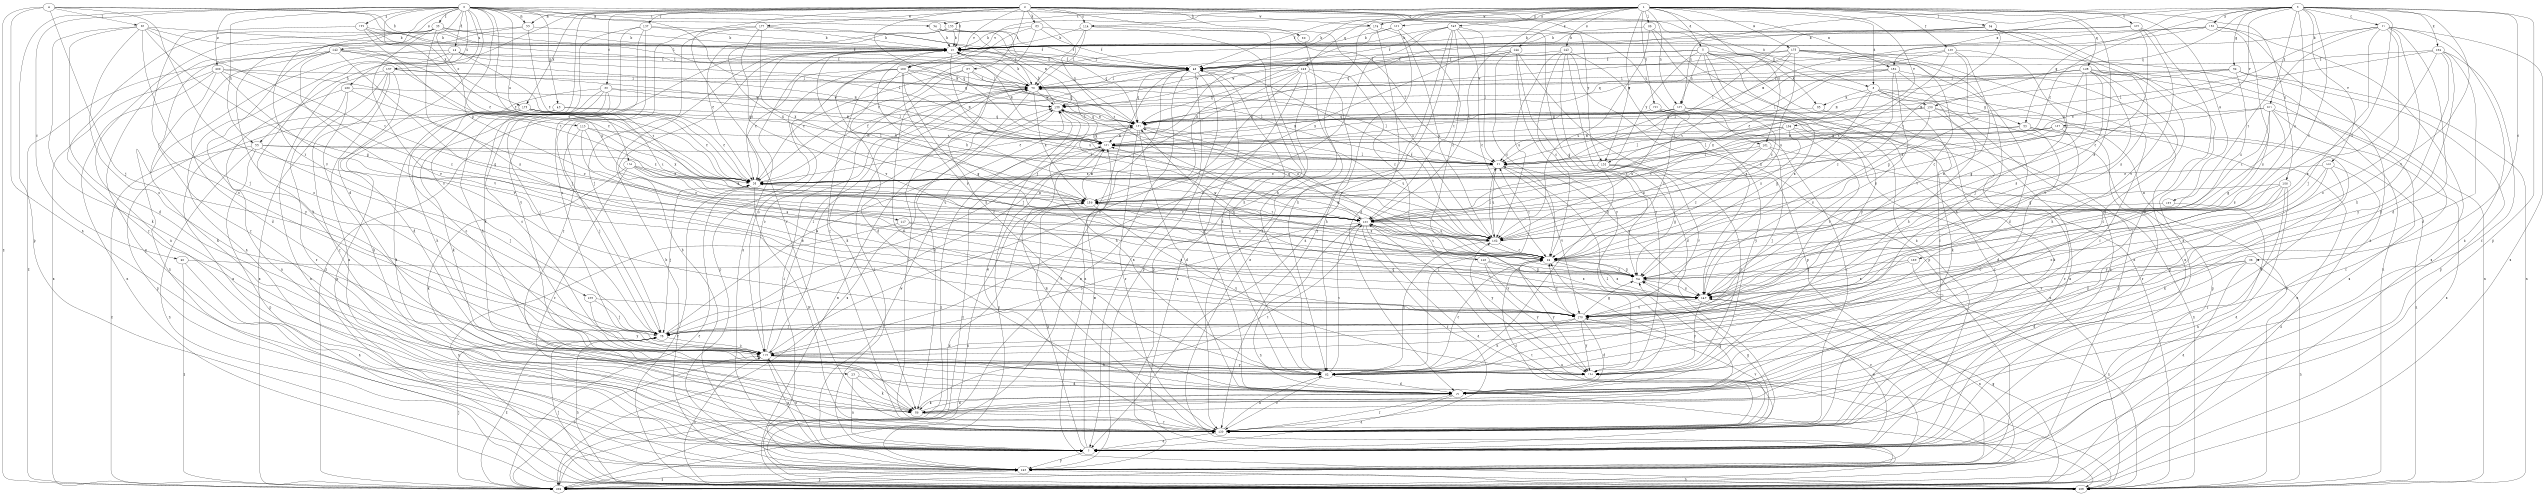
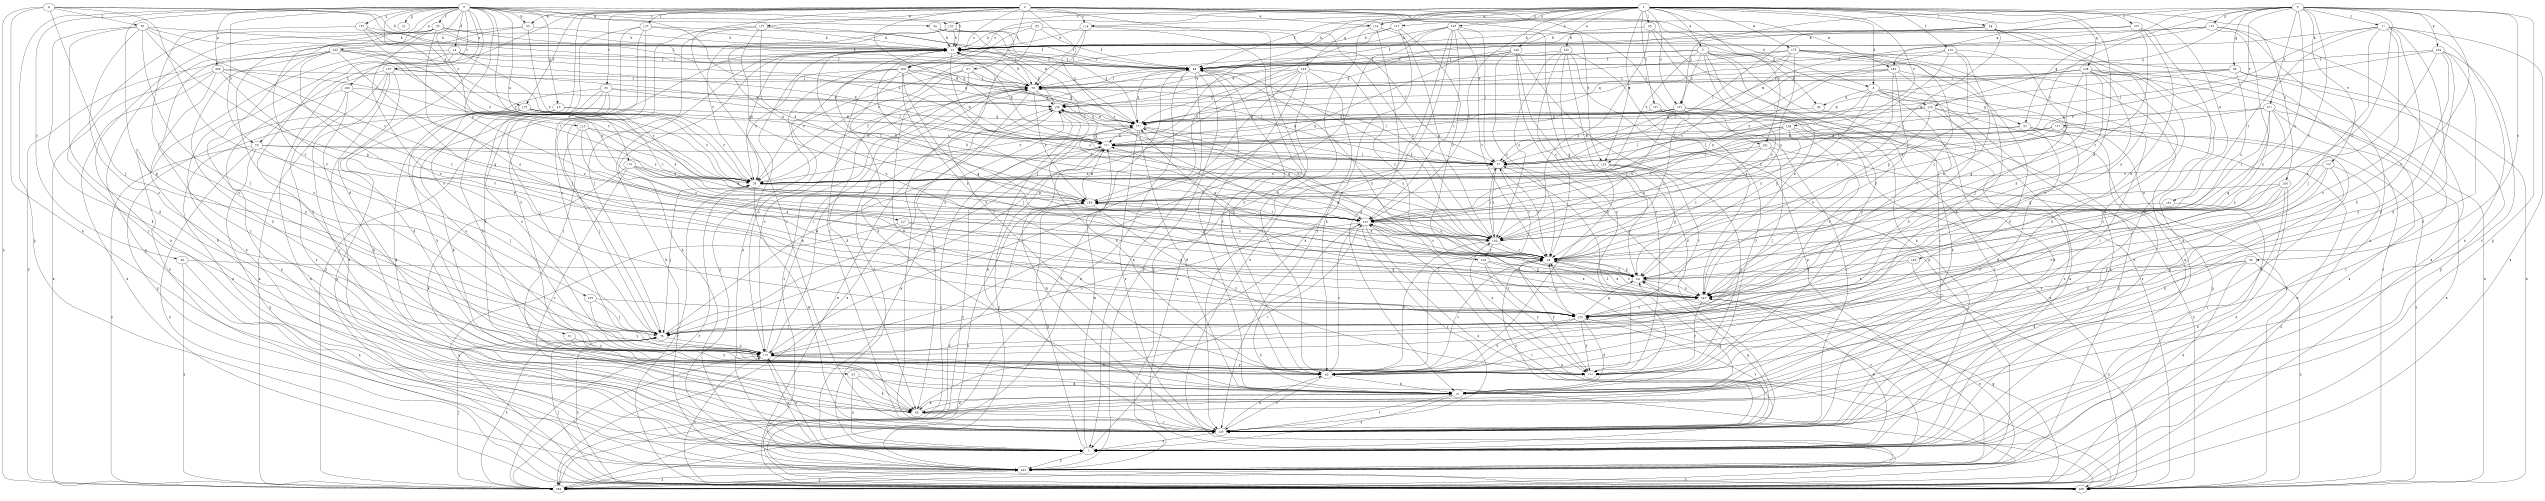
(1030, 16) -> none
none -> (404, 26)
(1304, 38) -> none
(1236, 218) -> (1490, 250)
(1557, 229) -> (1533, 203)
none -> (1626, 282)
none -> (569, 336)
(1323, 465) -> (1408, 229)
